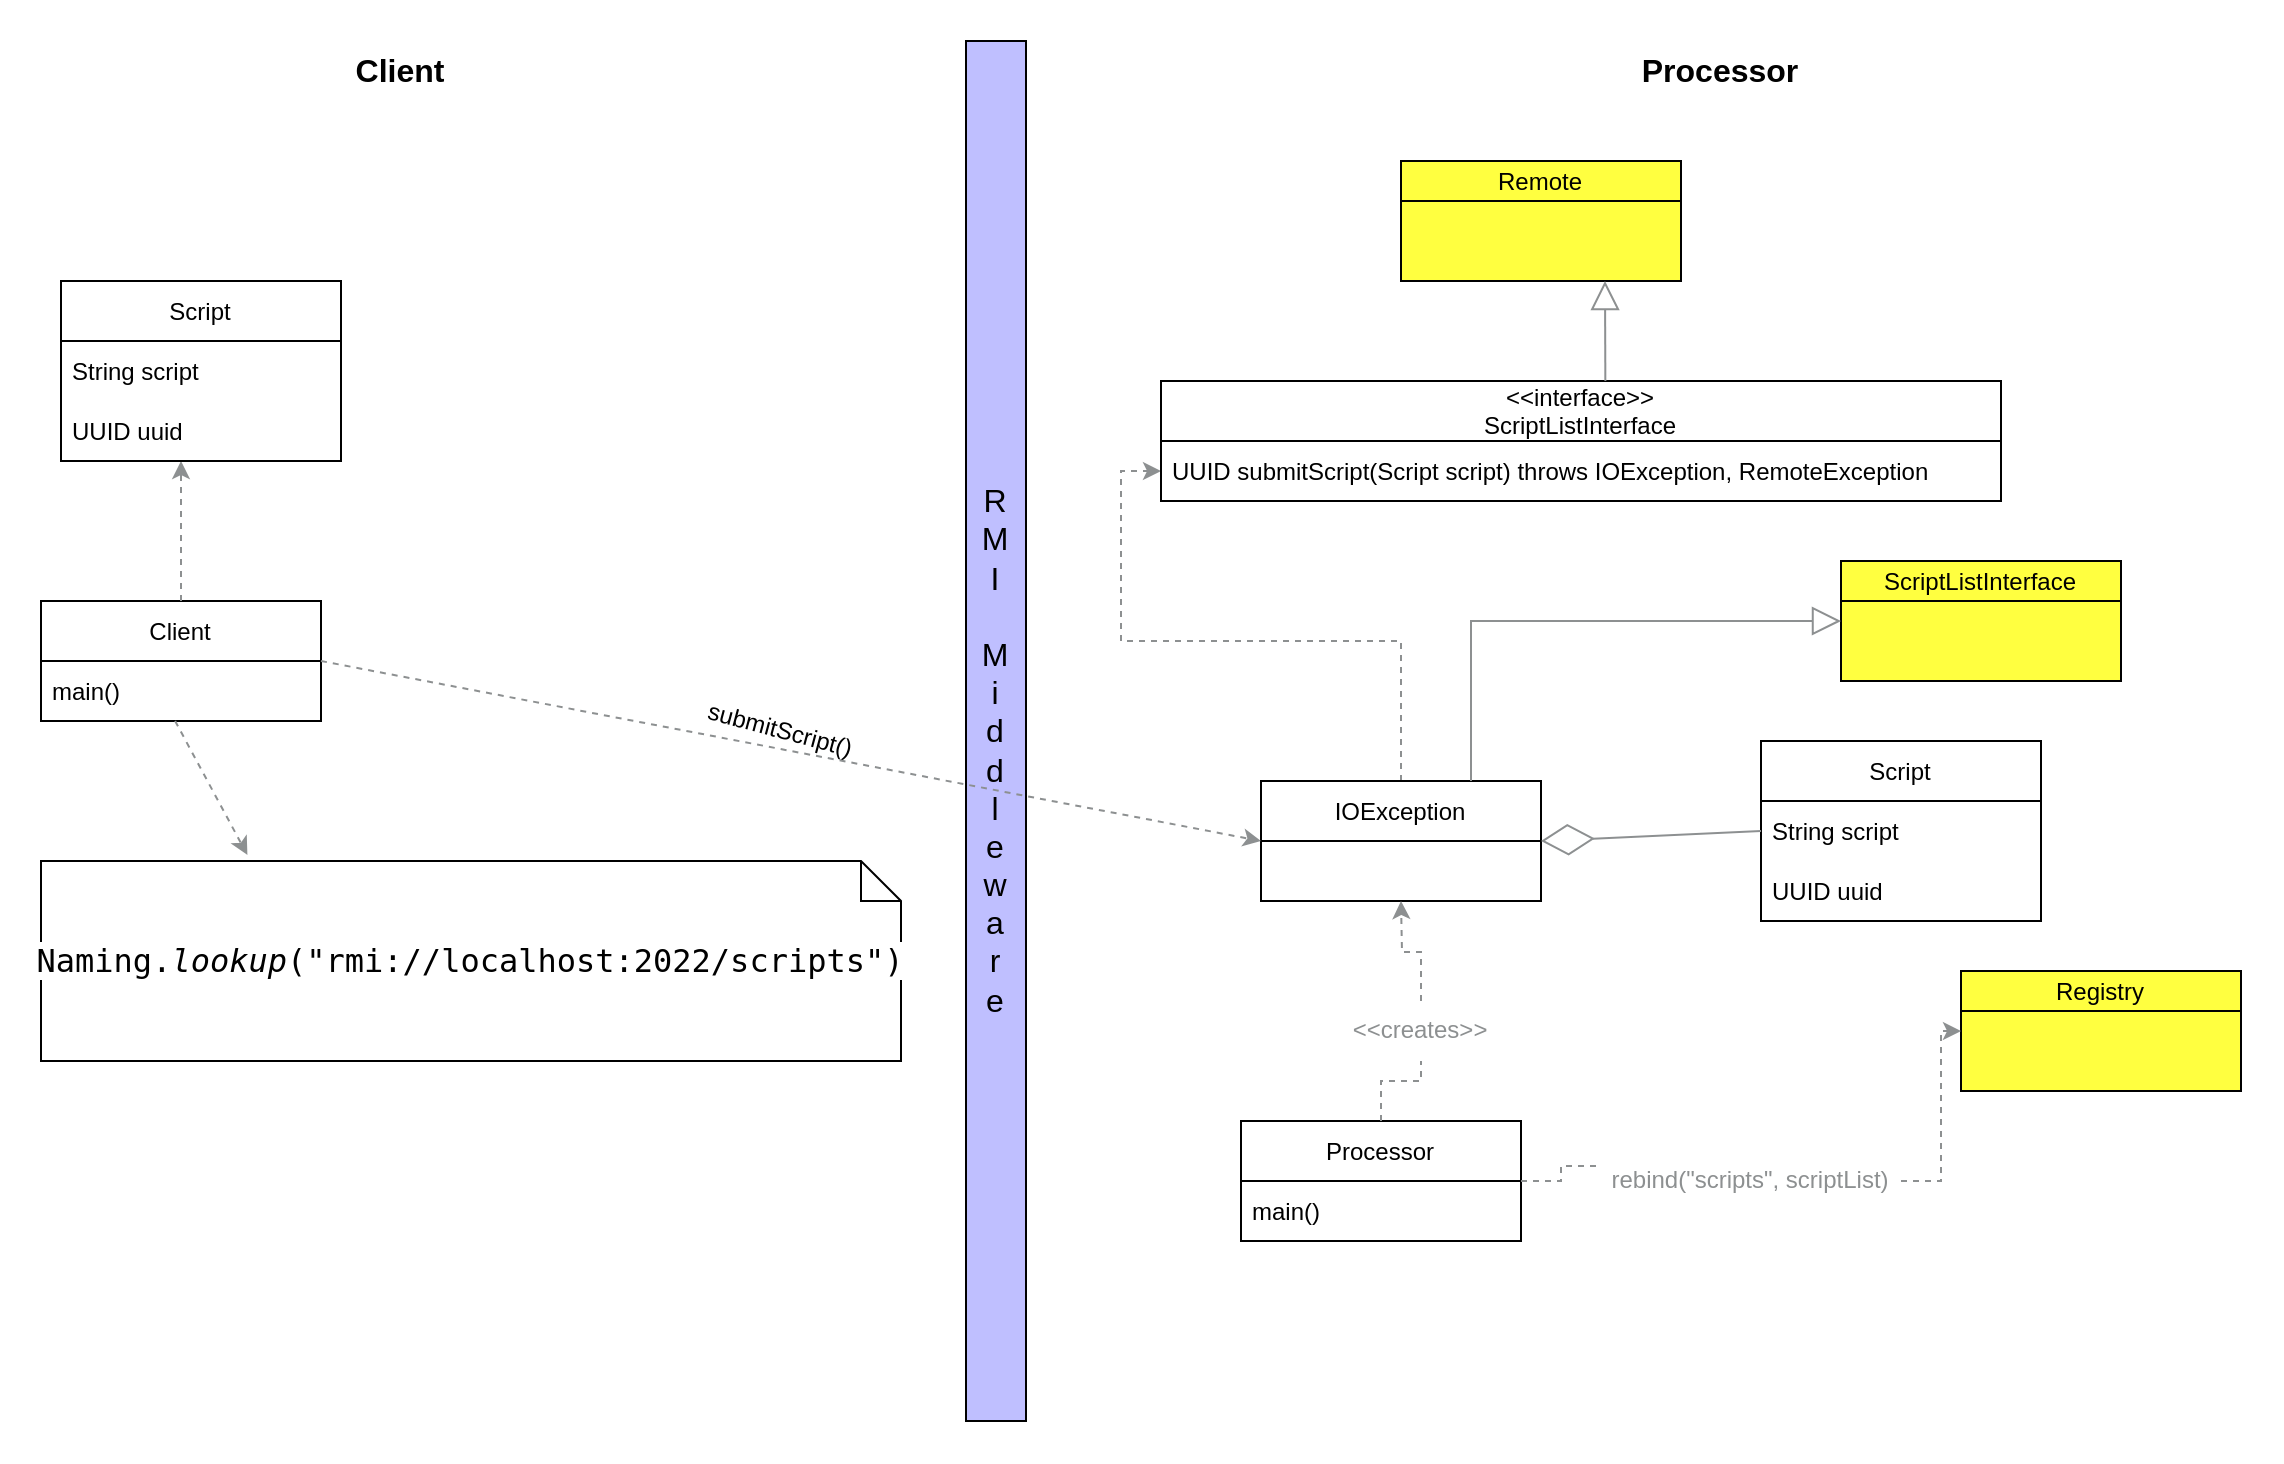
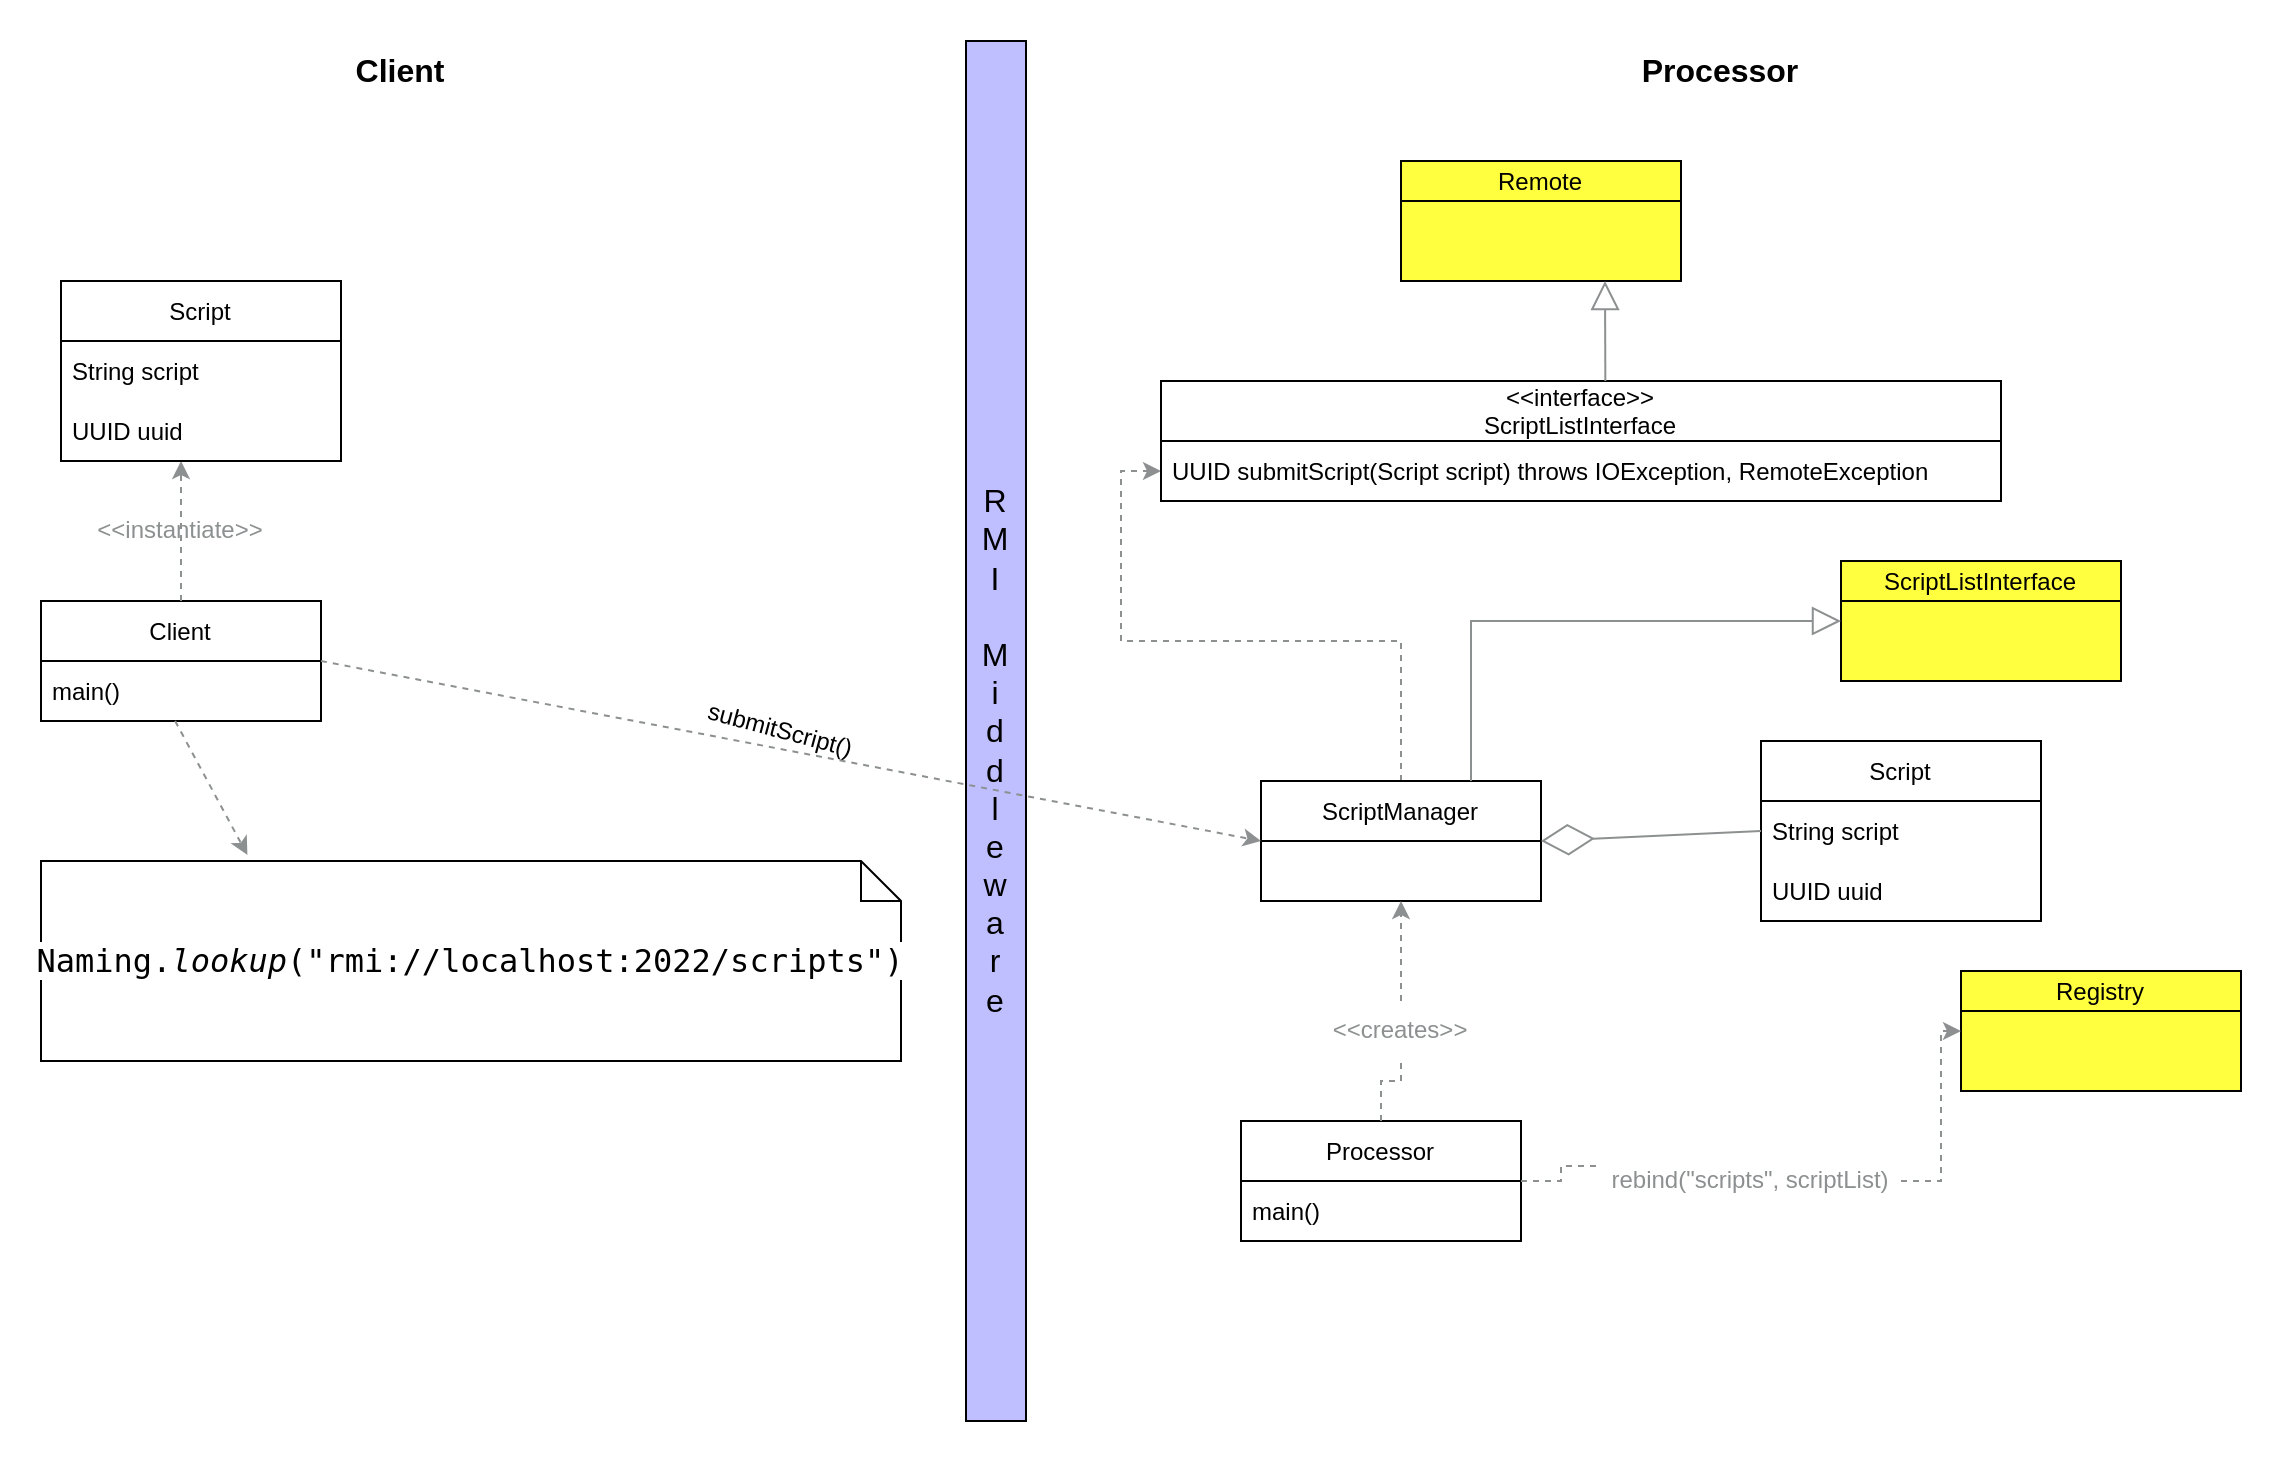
none -> (181, 531)
(1400, 812) -> (1400, 812)
(1421, 1031) -> (1401, 1031)
